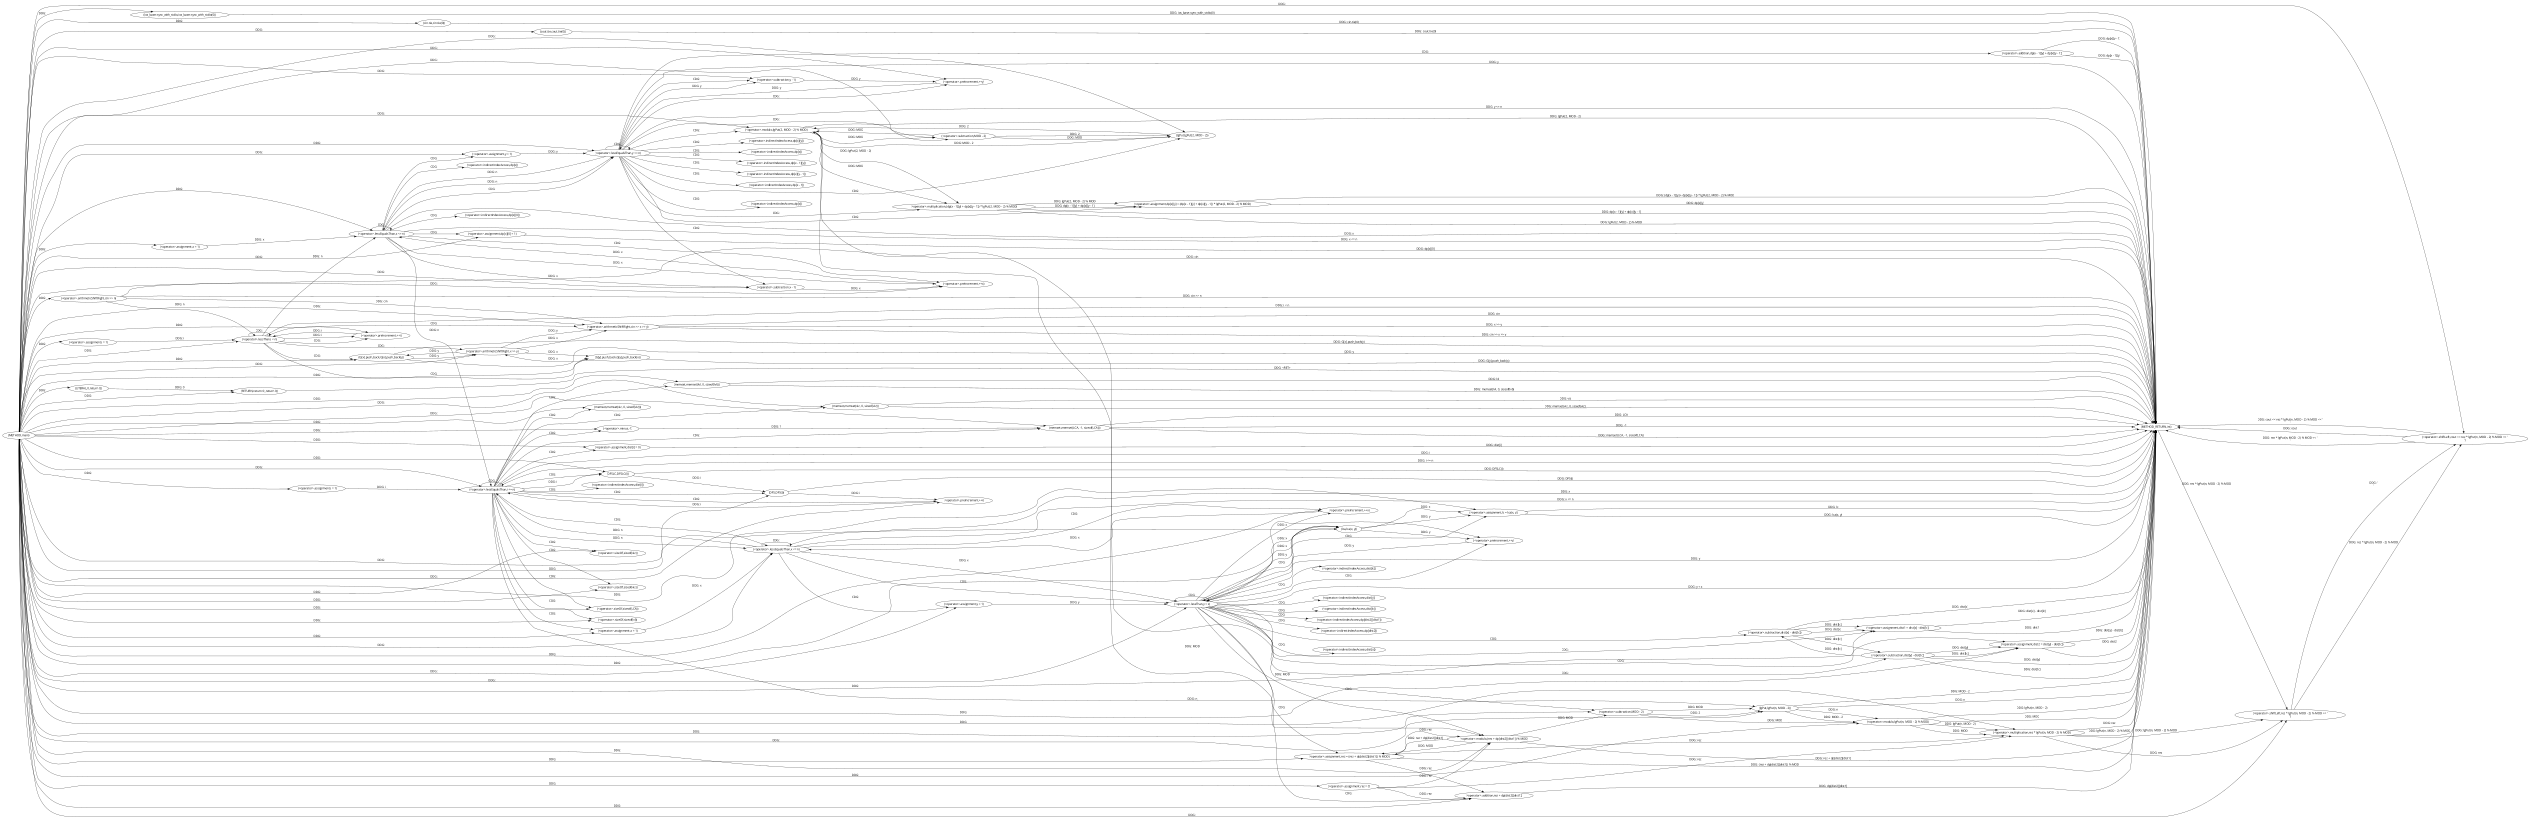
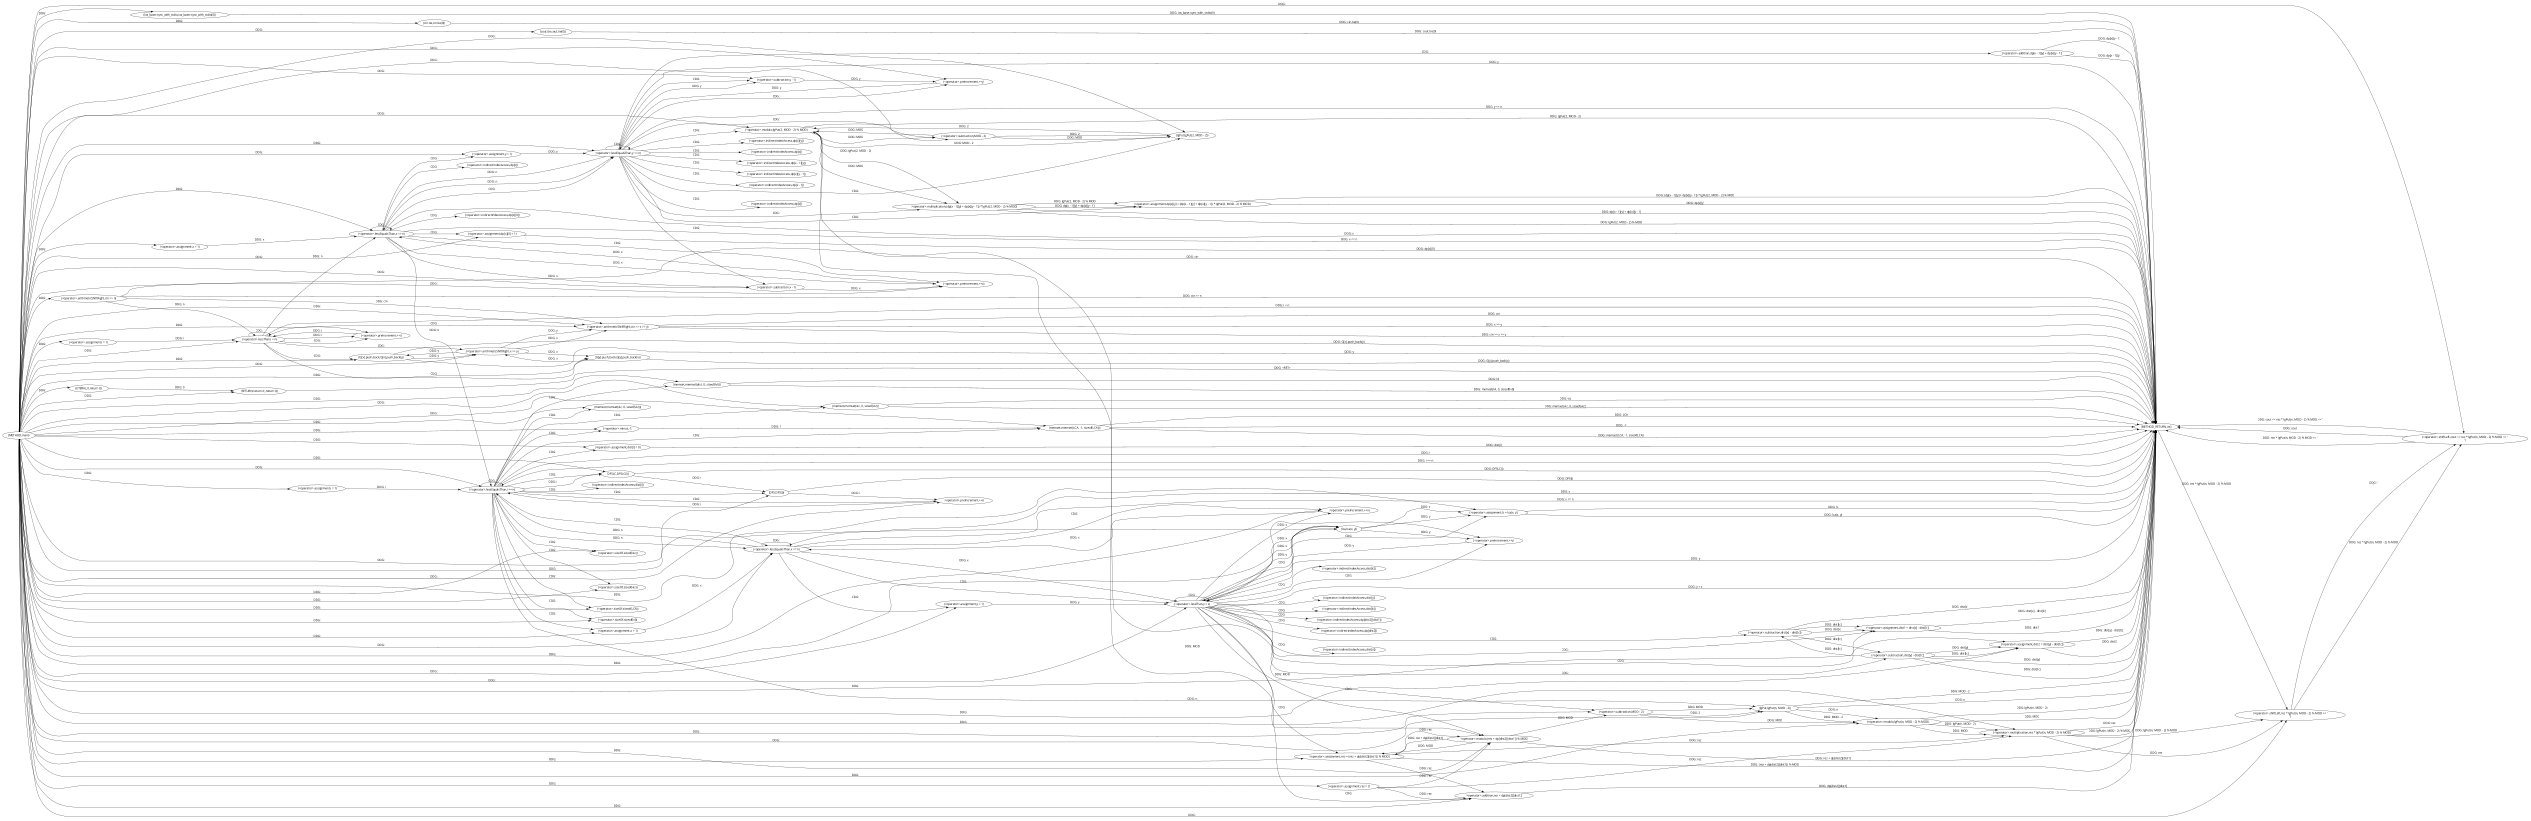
(697, 385) -> (697, 385)
